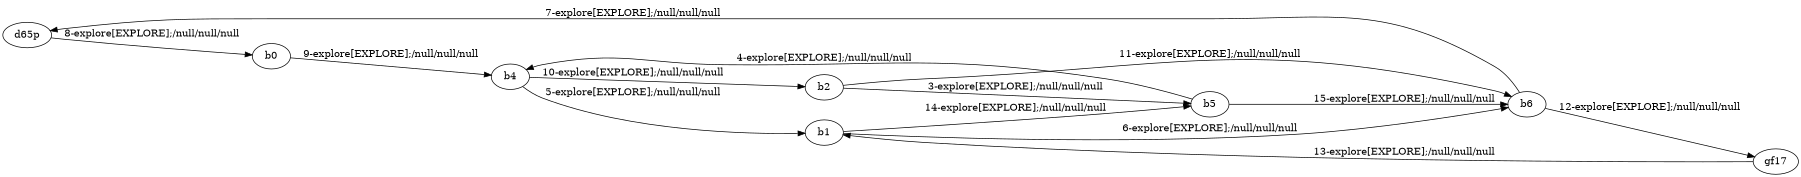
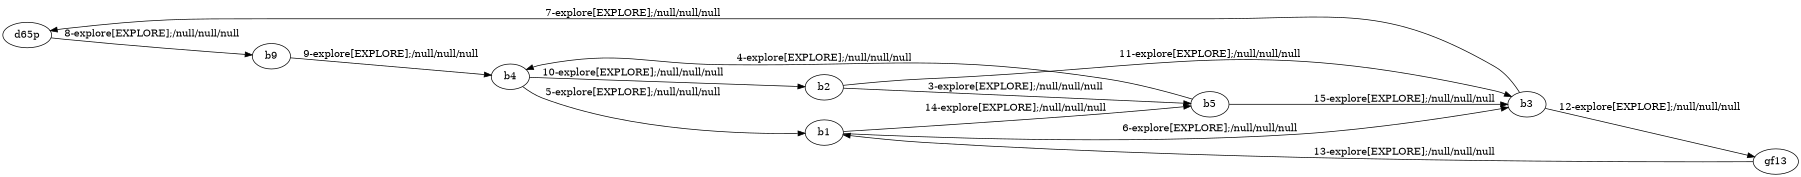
(271, 56) -> (271, 56)
(1527, 104) -> (1527, 104)
(1776, 162) -> (1776, 162)
